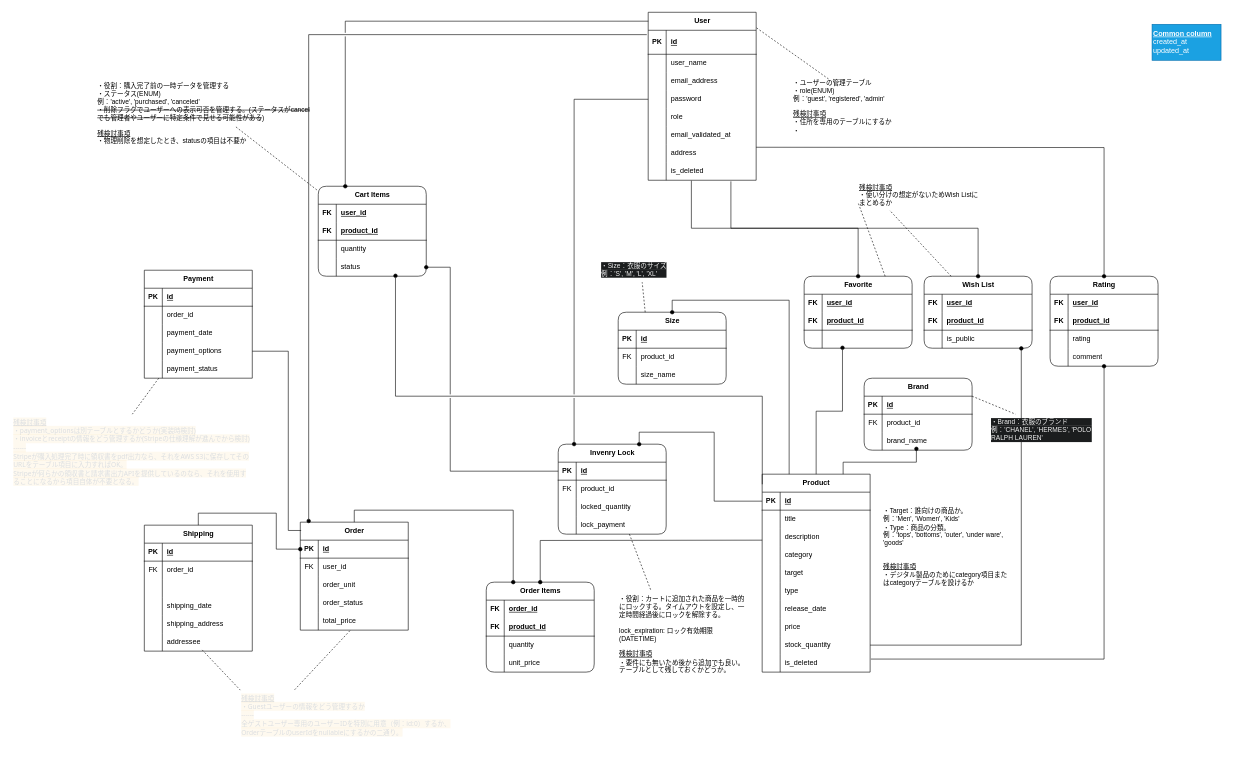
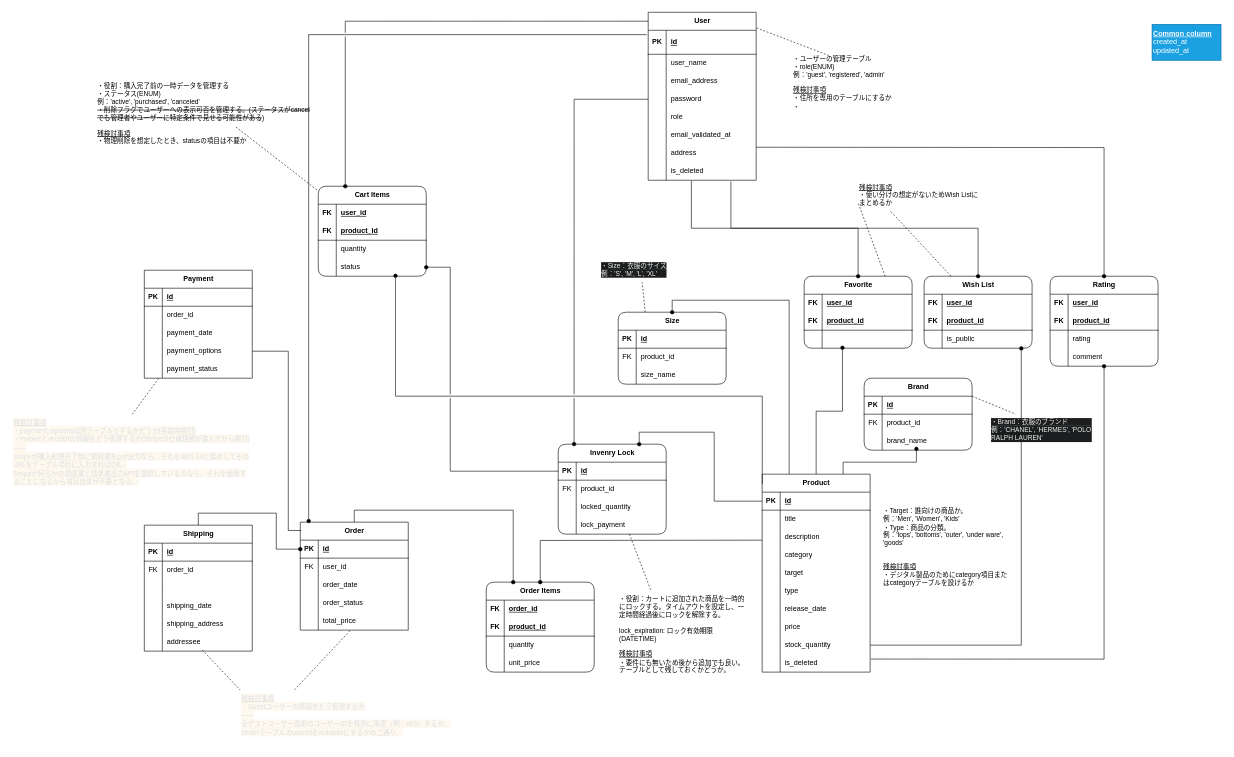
(882, 111) -> (882, 87)
(342, 585) -> (343, 585)
